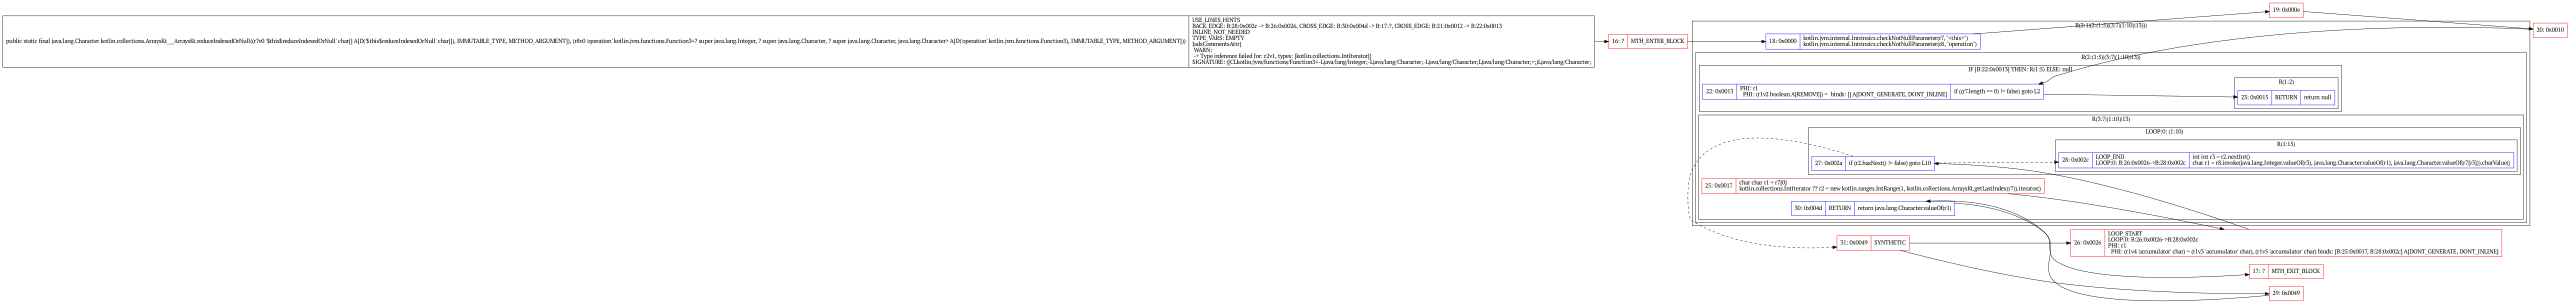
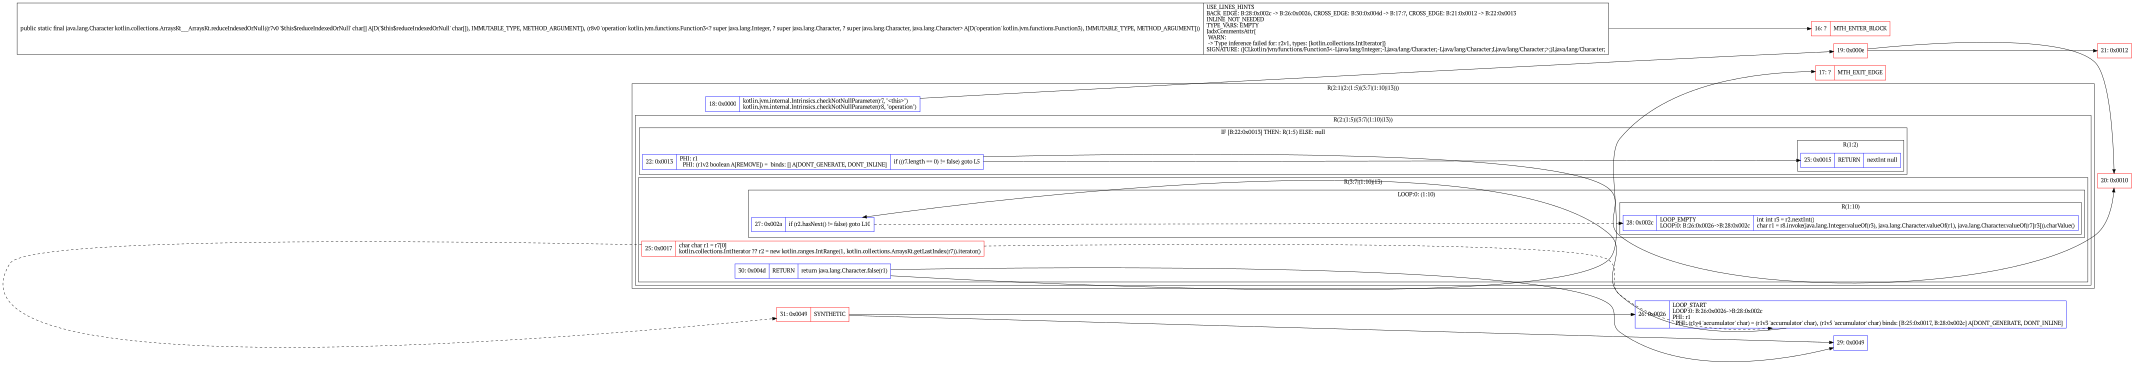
(2285, 34) -> (1591, 181)
(1725, 42) -> none
none -> (2115, 51)
(1997, 92) -> (937, 162)
(2318, 98) -> (1882, 160)
(2286, 144) -> (1851, 207)
(2110, 157) -> (1678, 220)
(1689, 181) -> (54, 324)
(1905, 208) -> (844, 271)
(2114, 208) -> (1394, 246)
(2286, 243) -> (1851, 314)
(2296, 271) -> (1860, 73)
(2074, 292) -> (1375, 273)
(2286, 294) -> (1851, 343)
